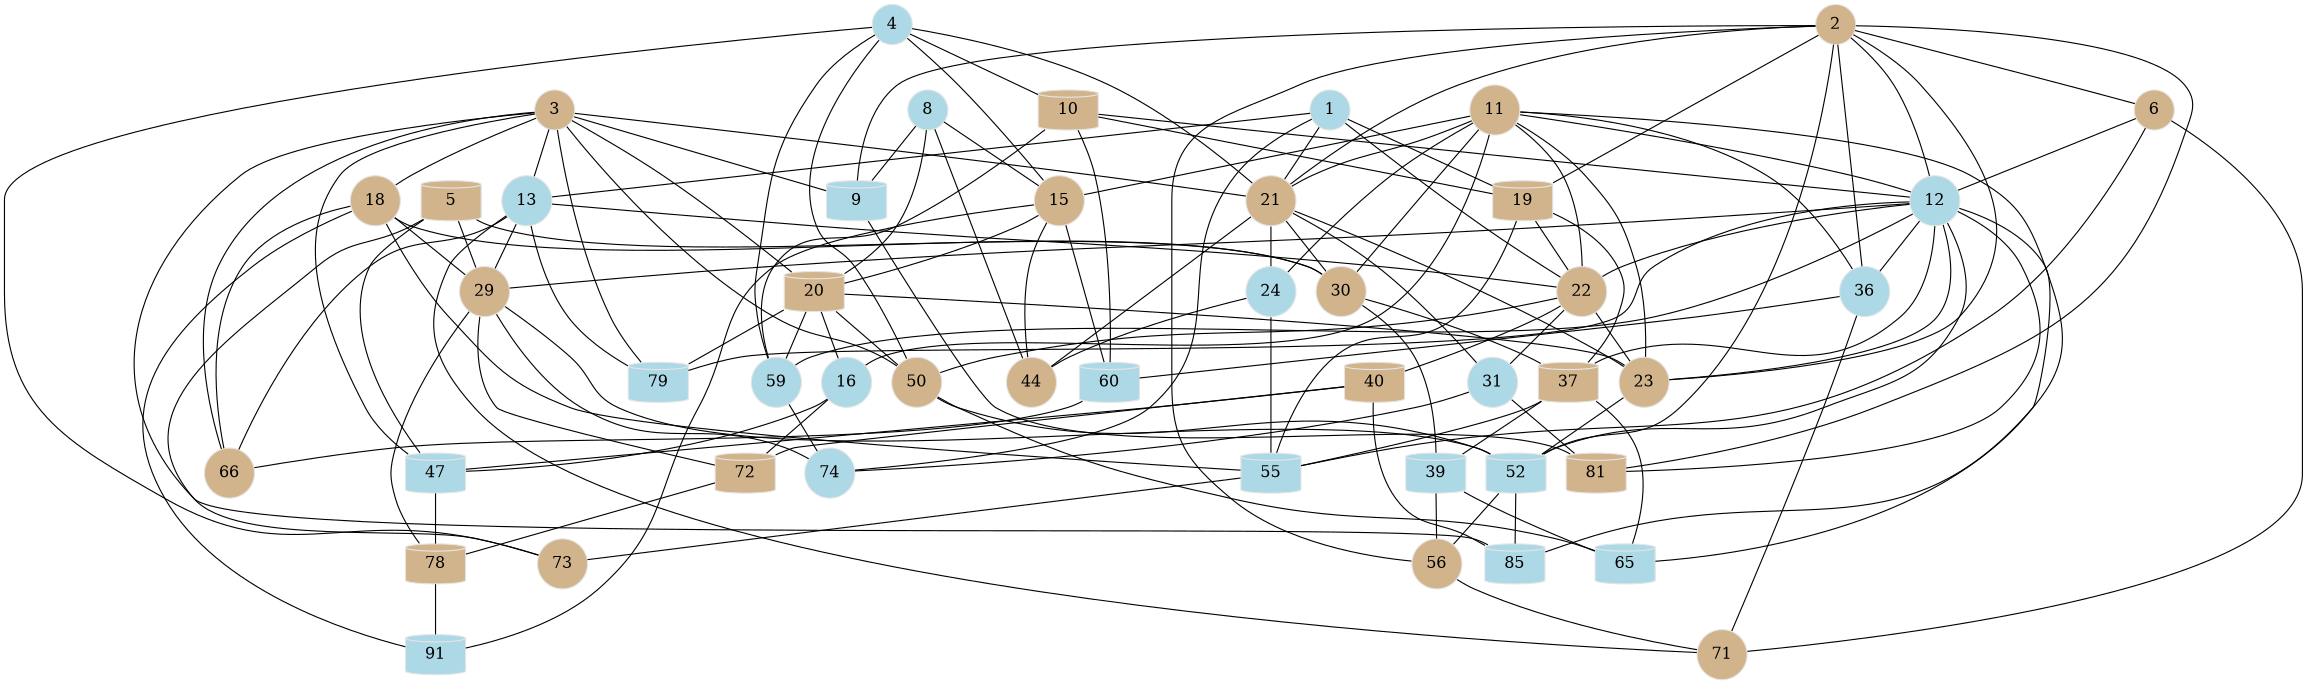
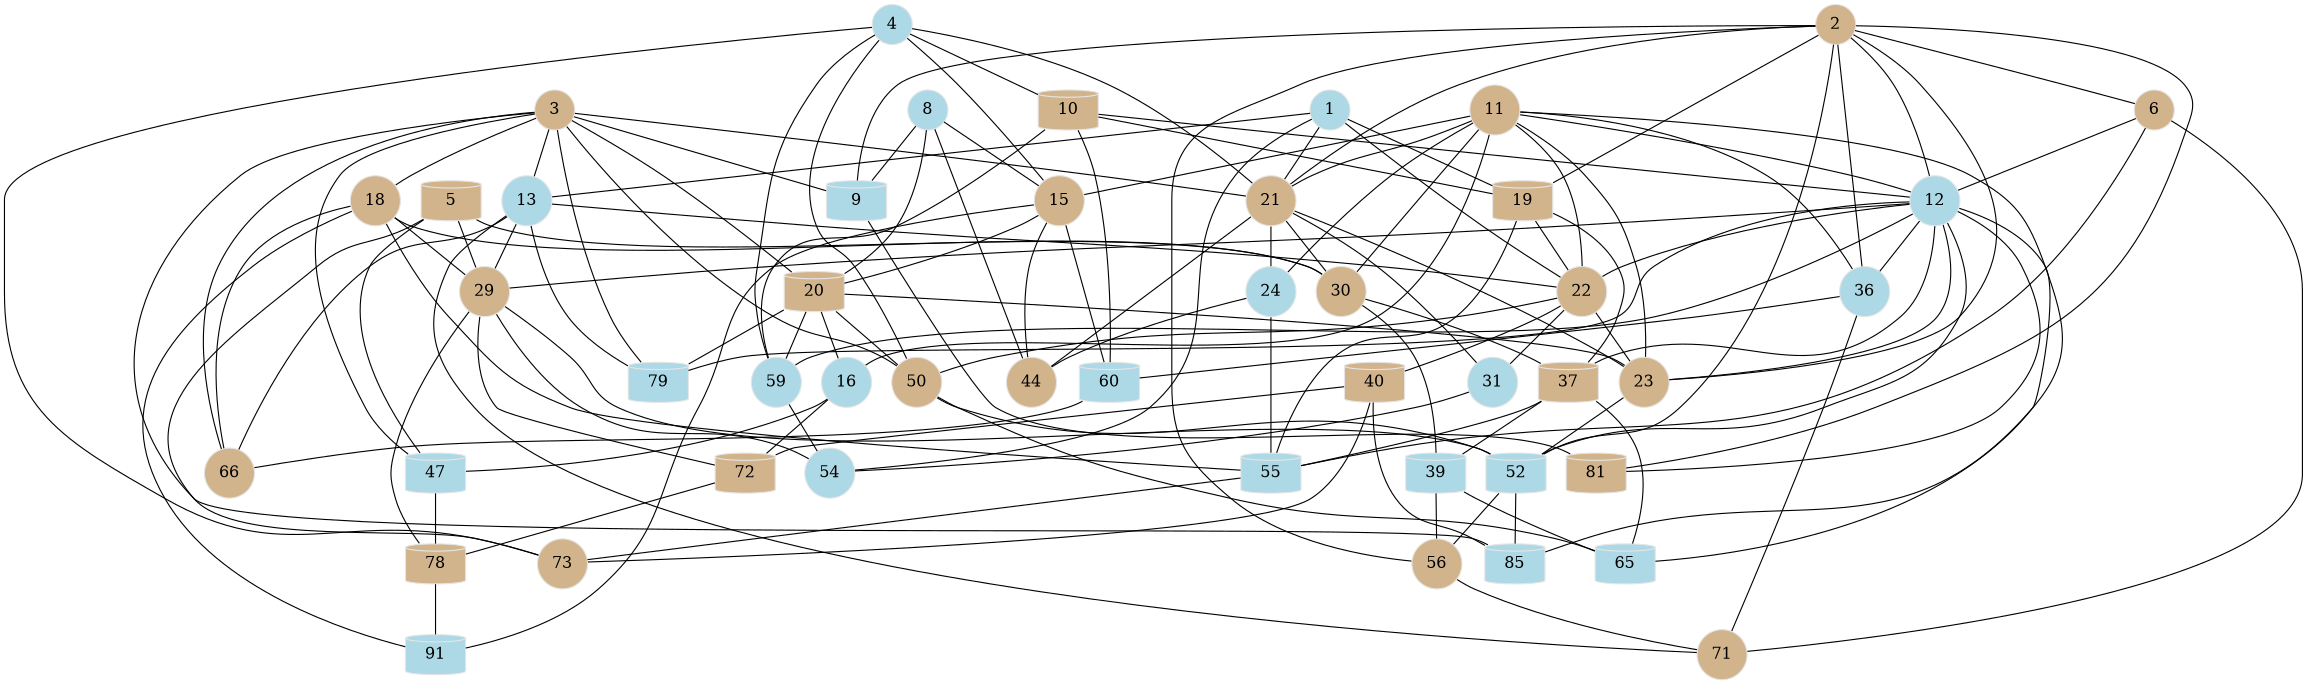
(1540, 424) -> none
(729, 446) -> (1009, 541)
(830, 473) -> (830, 473)
